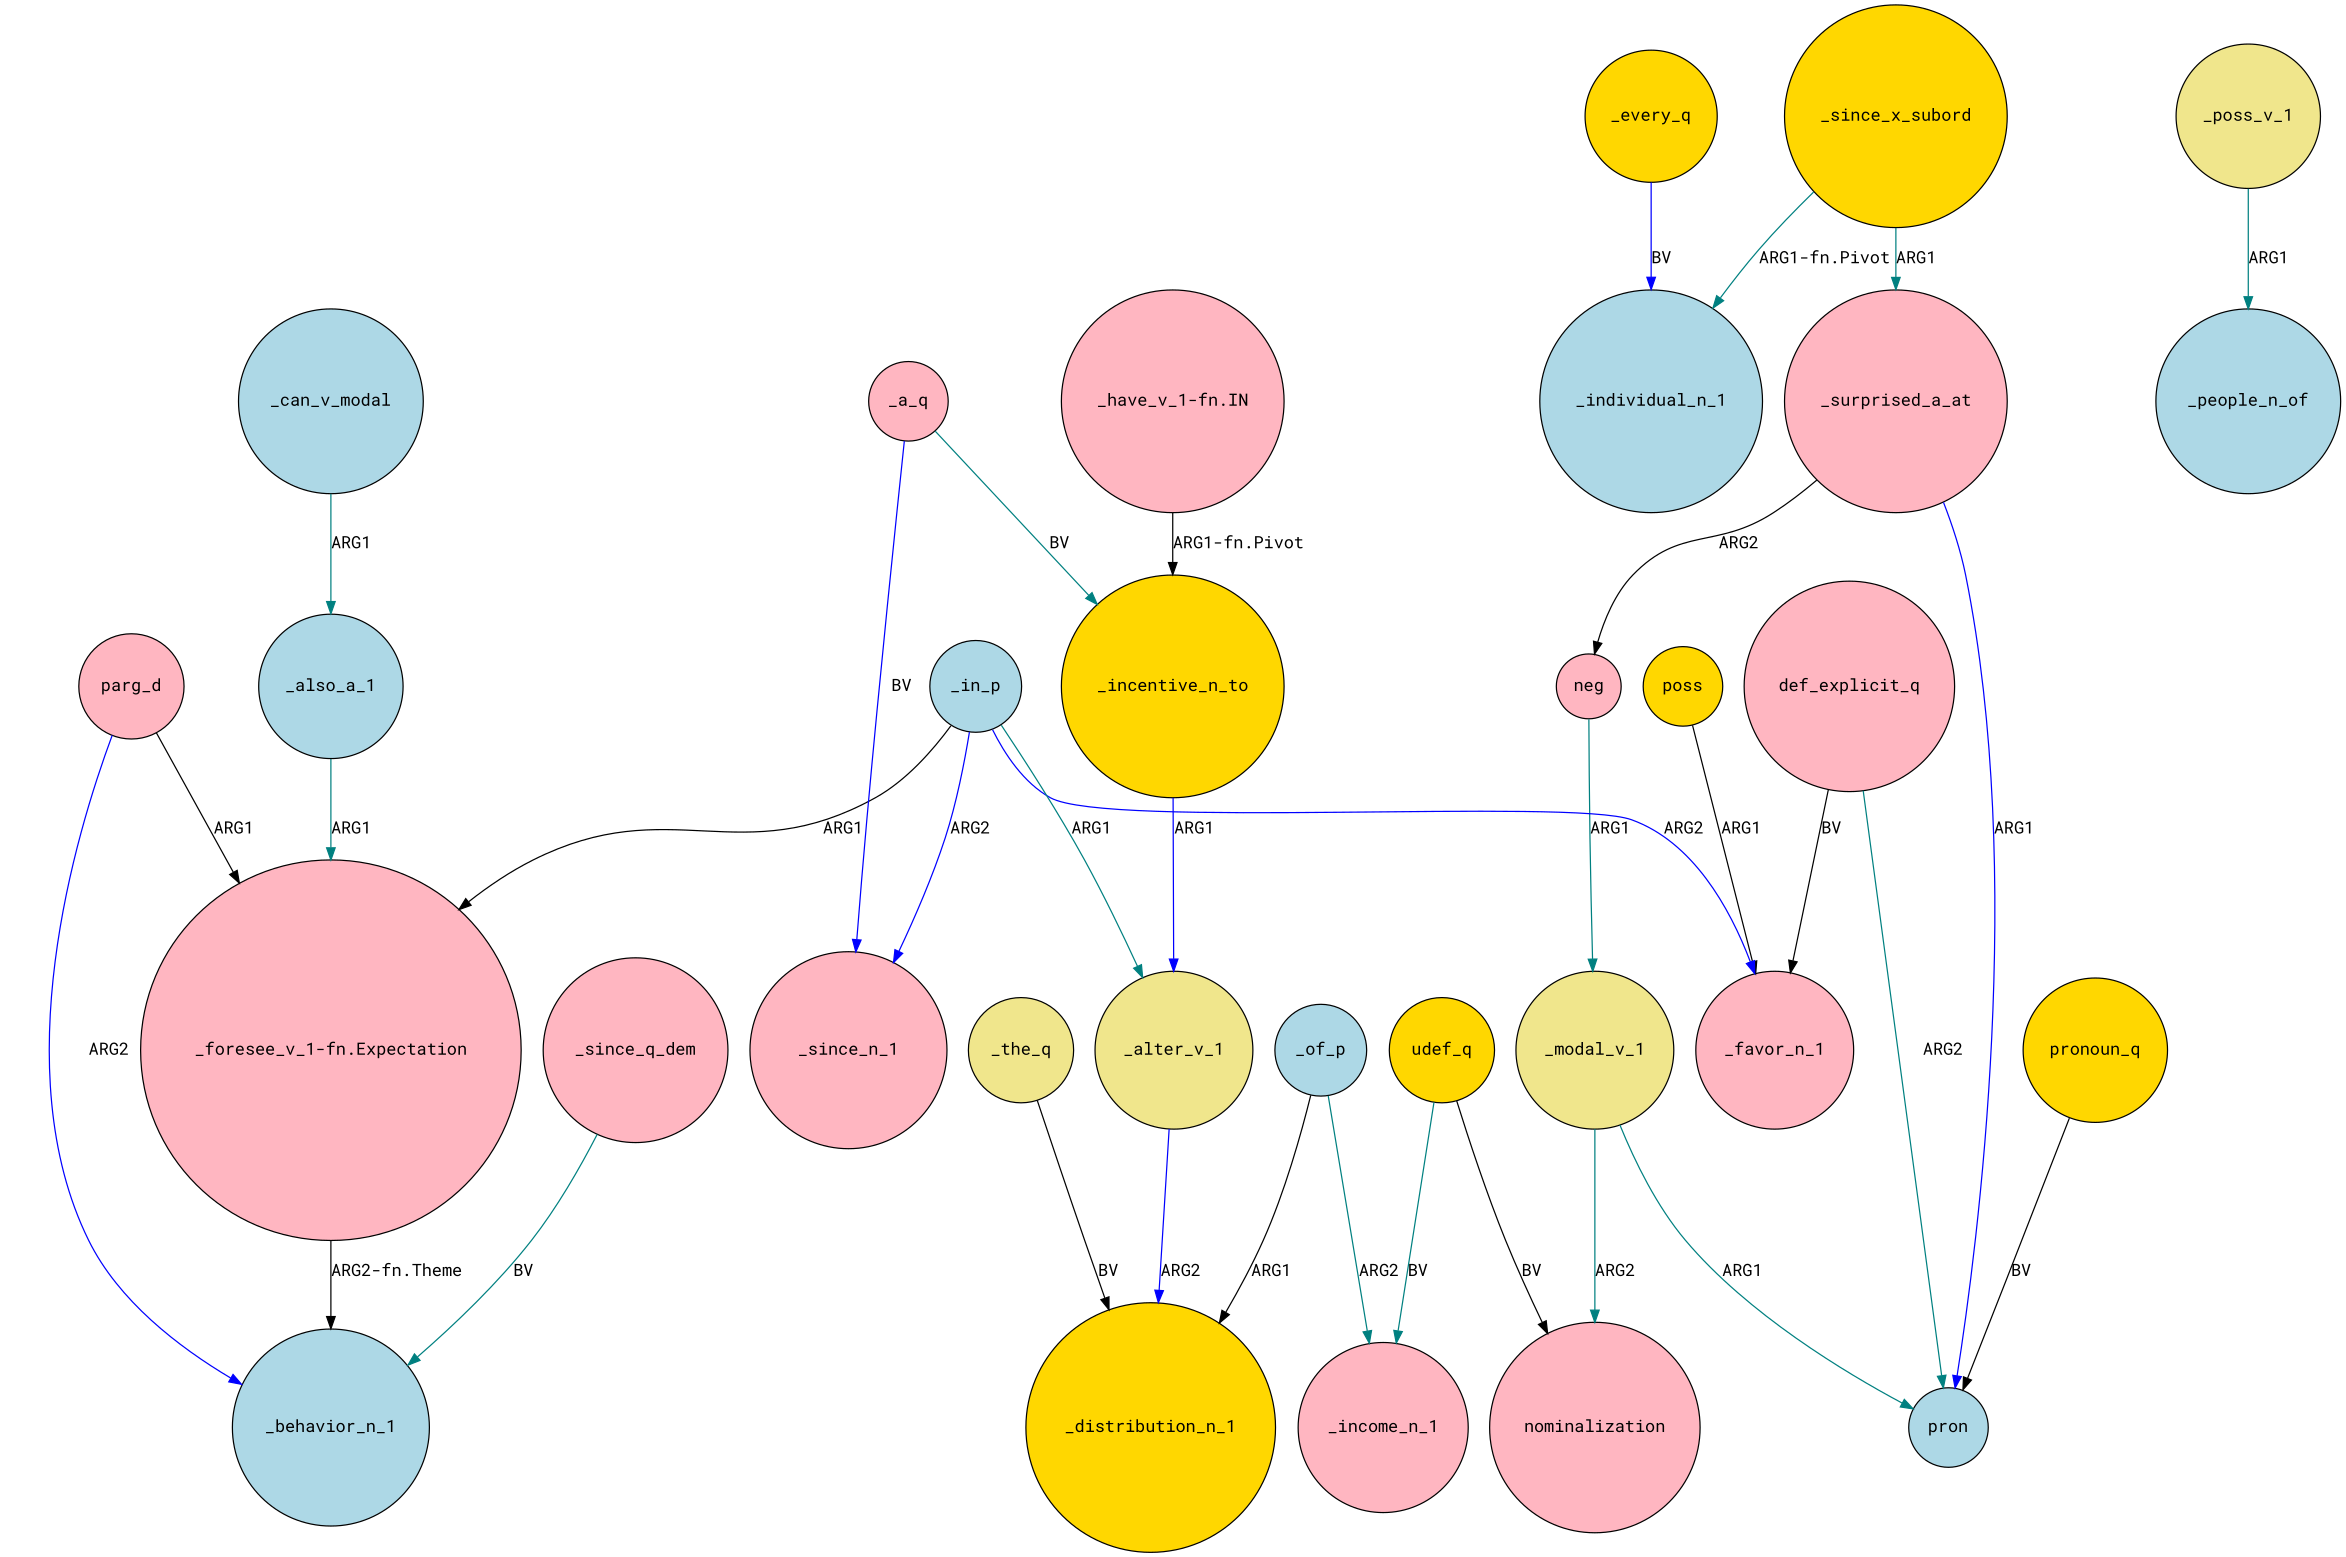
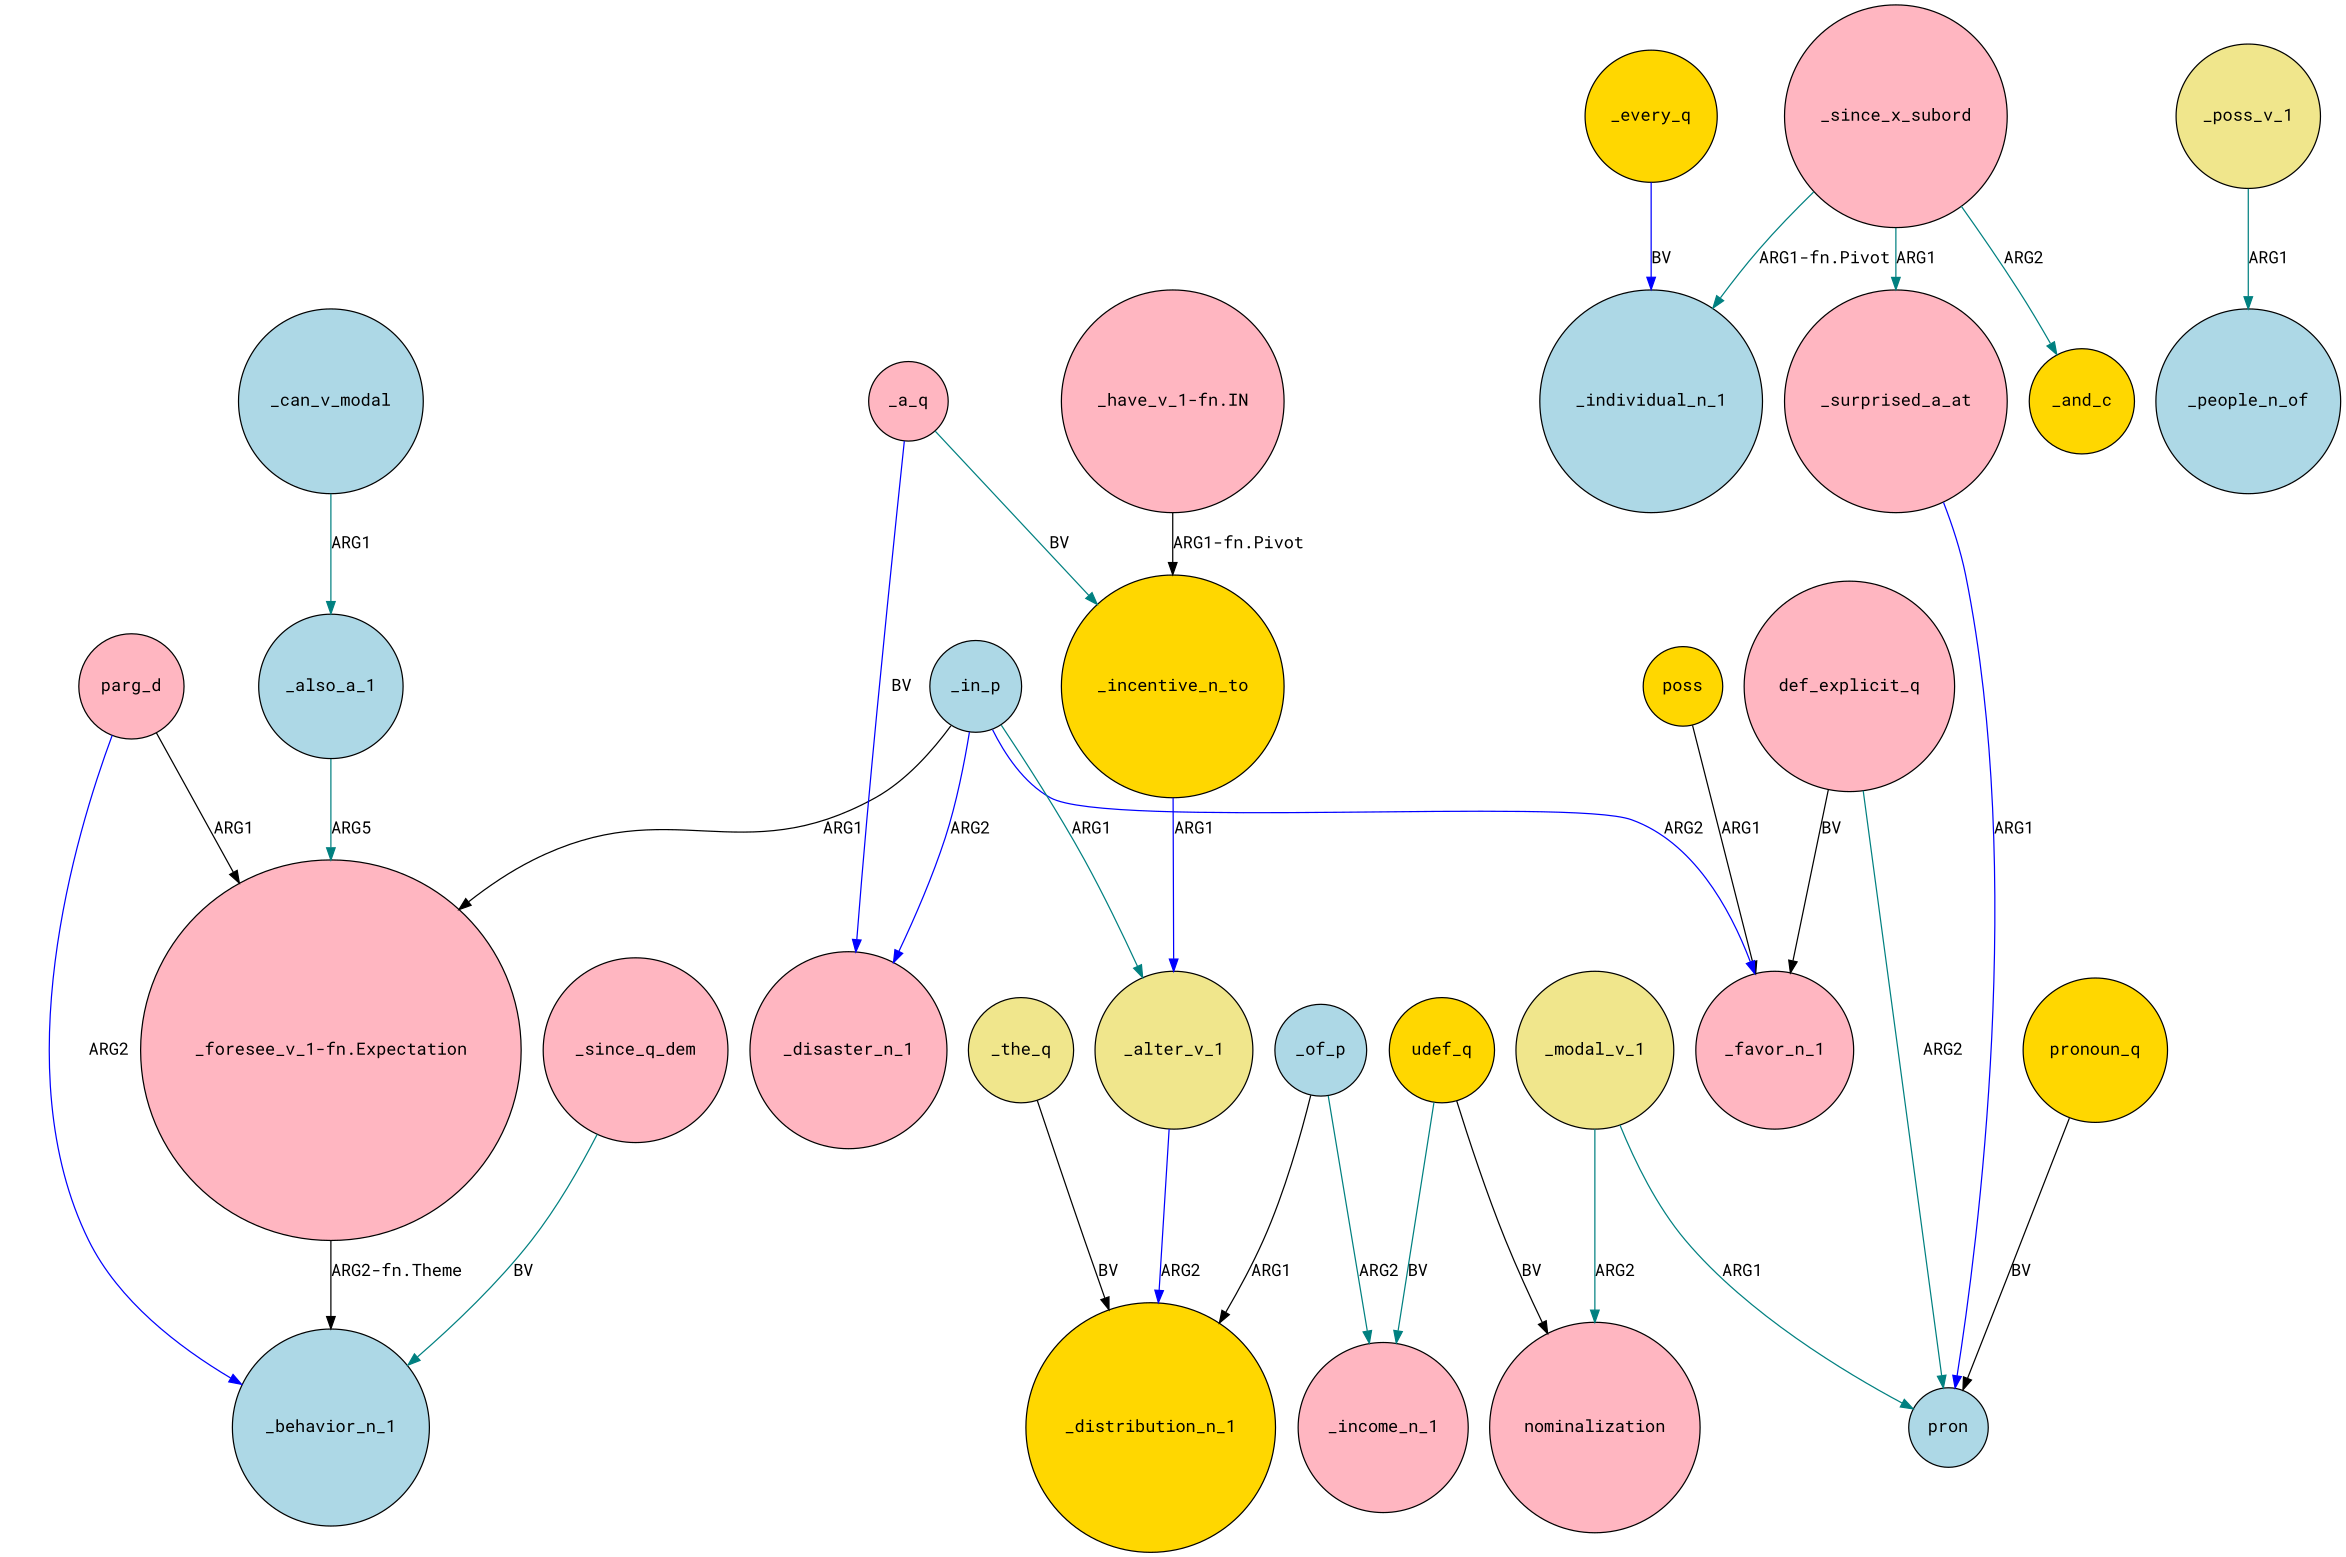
(1896, 116) -> (1896, 116)
none -> (2082, 401)
(1589, 686) -> none
(352, 829) -> (352, 829)
(848, 1050) -> (848, 1050)
